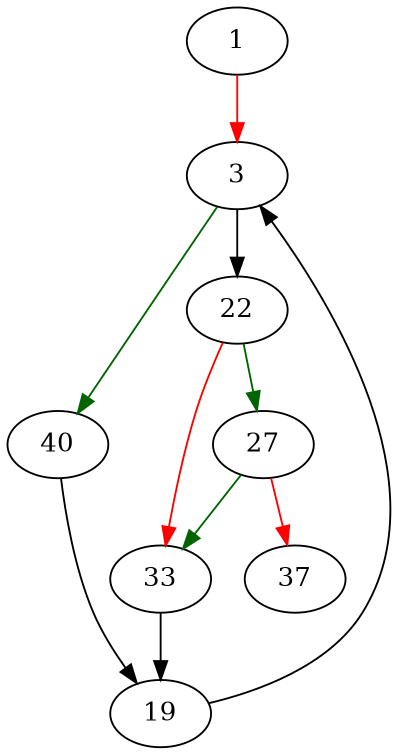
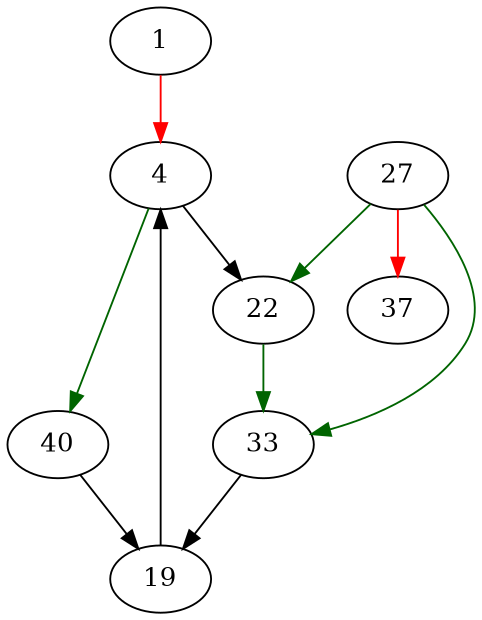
(237, 176) -> (161, 176)
(248, 368) -> (338, 236)
(190, 433) -> (263, 368)
